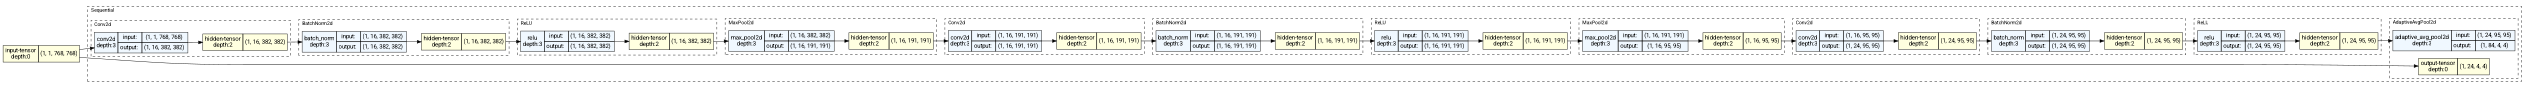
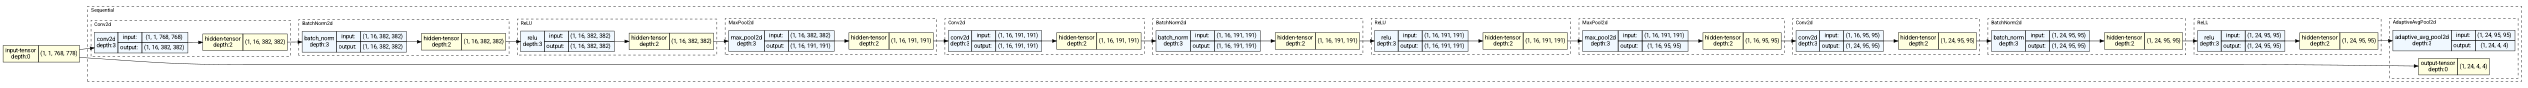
(2495, 46) -> (2495, 46)
(59, 54) -> (59, 54)
